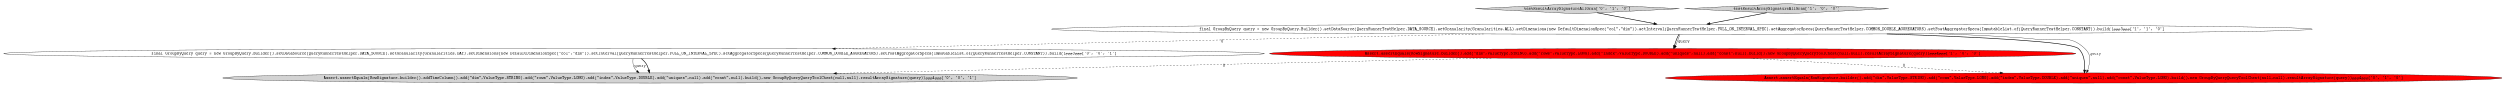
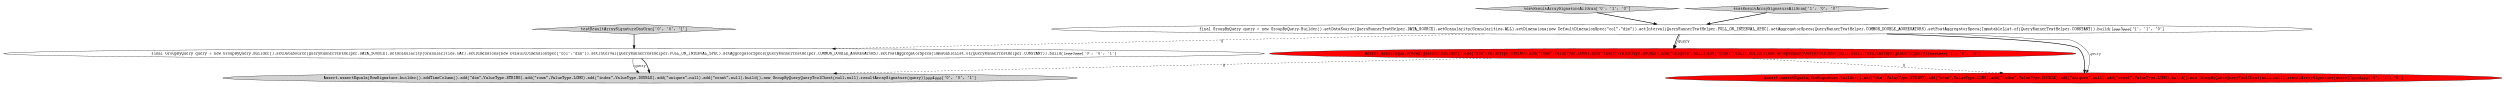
none -> (634, 29)
